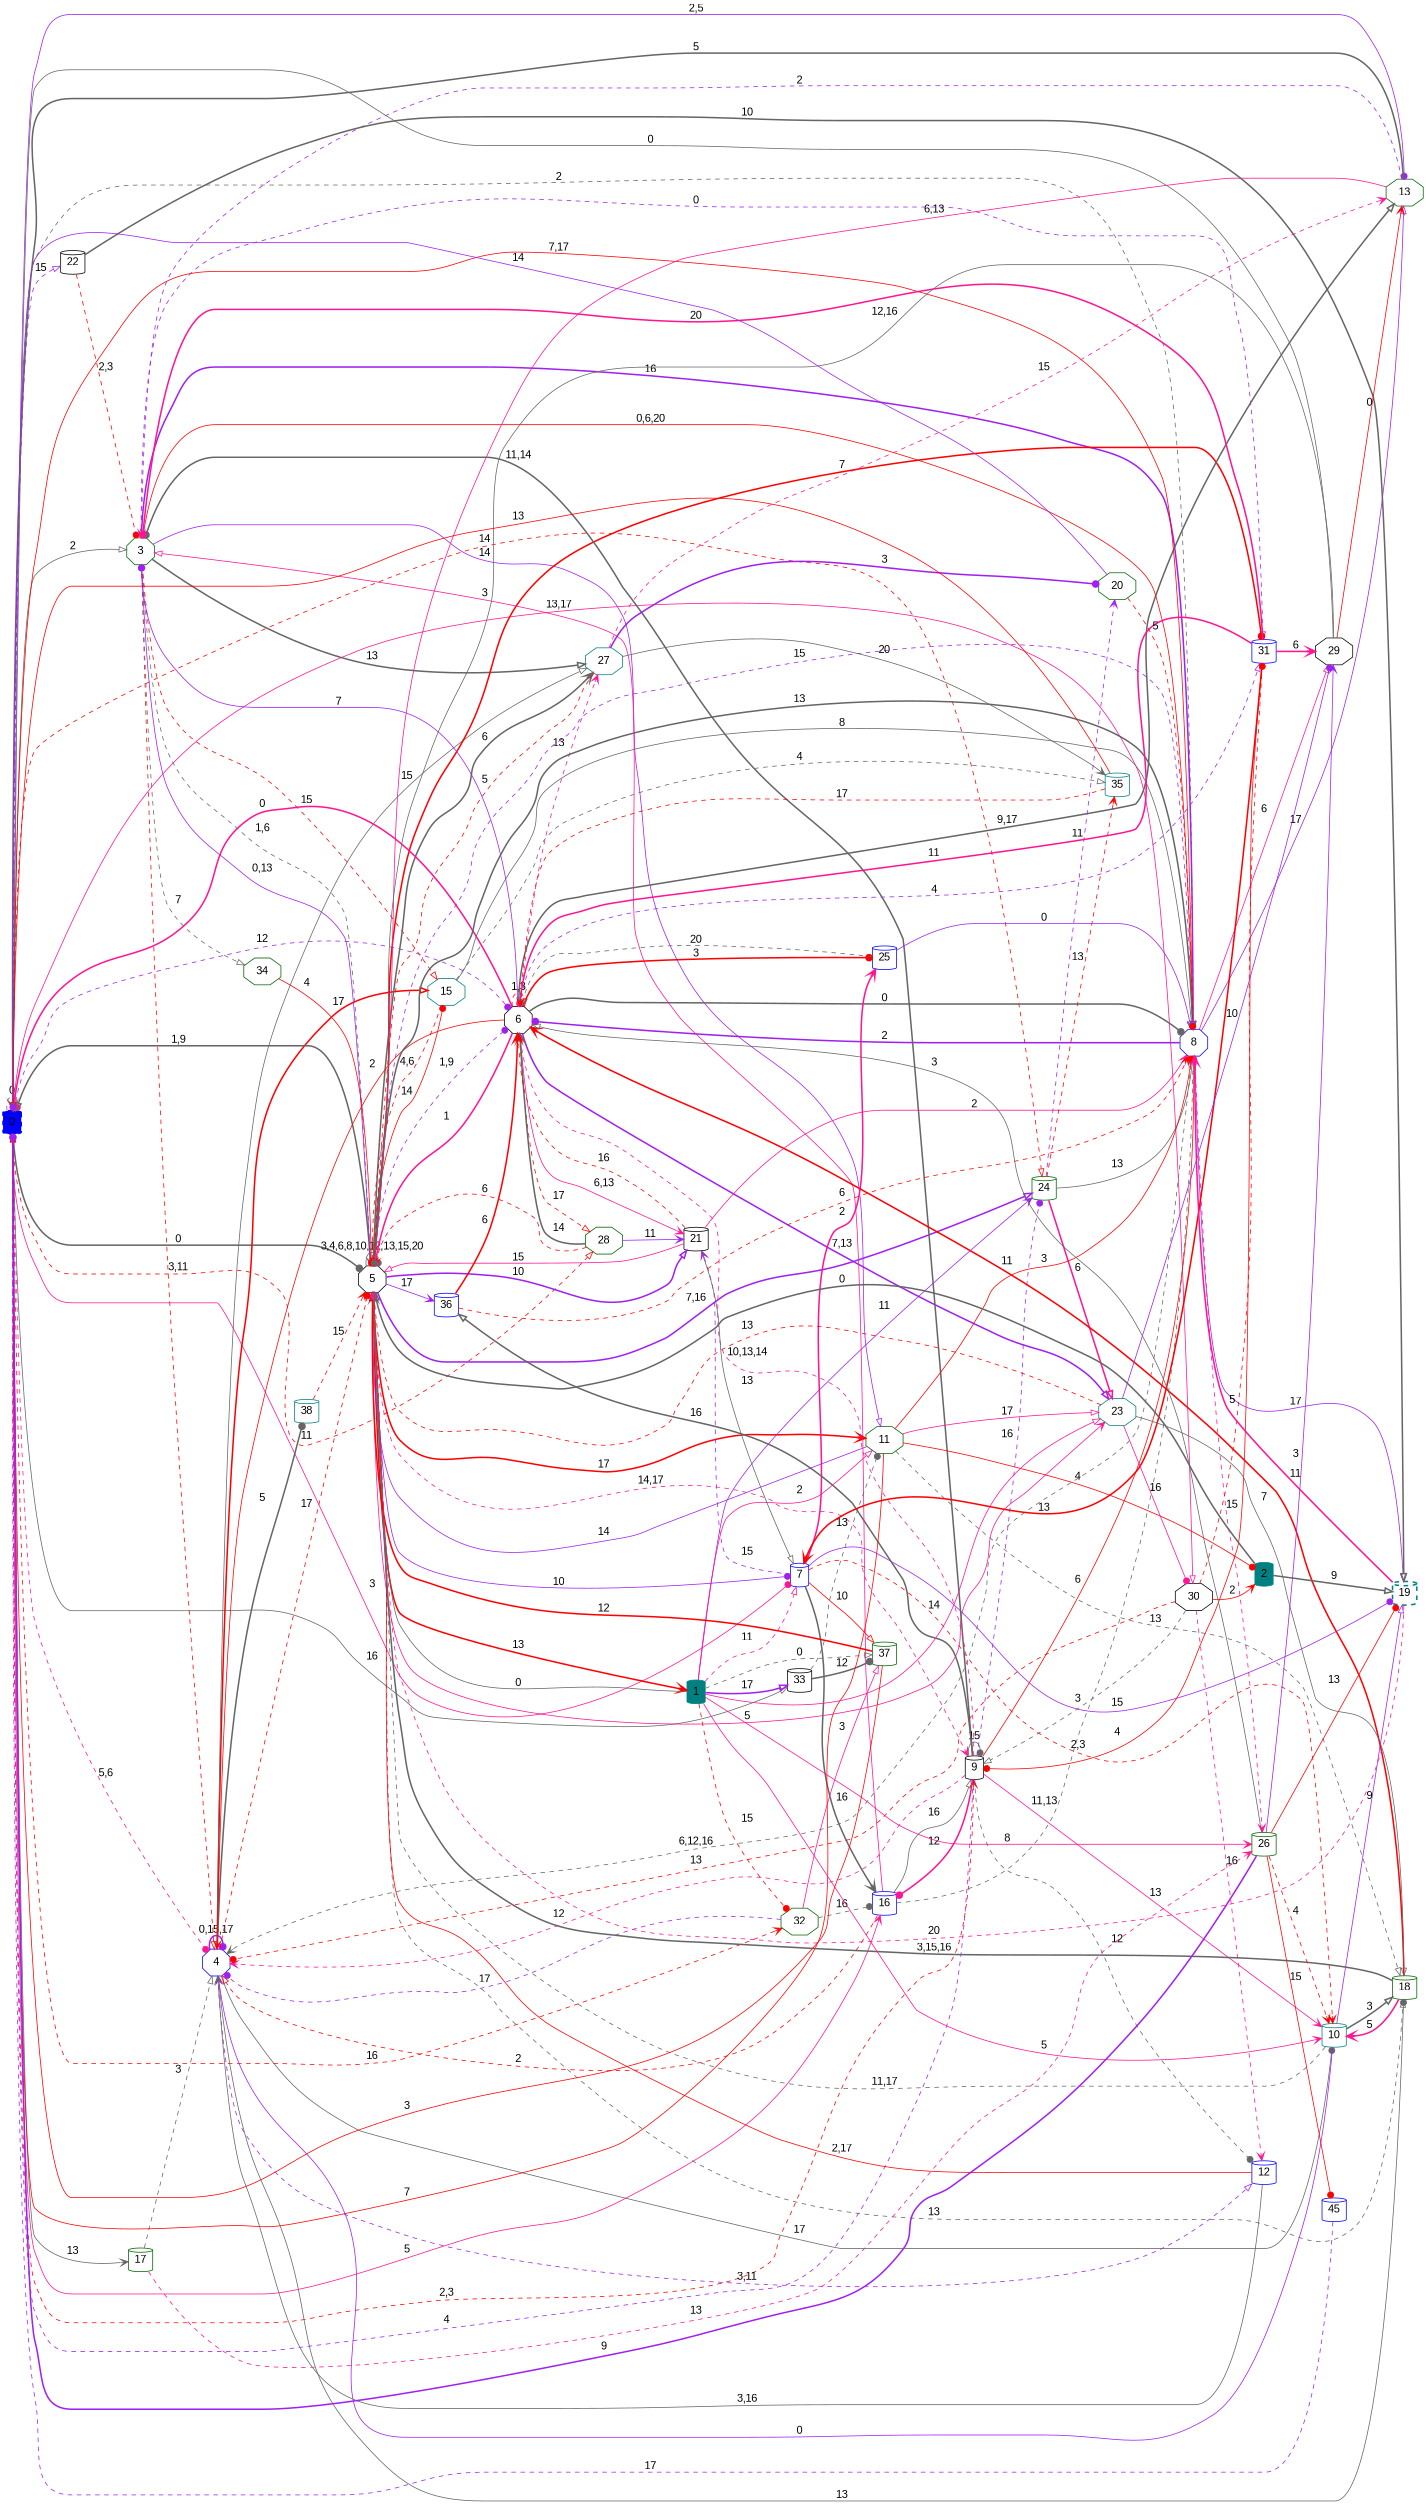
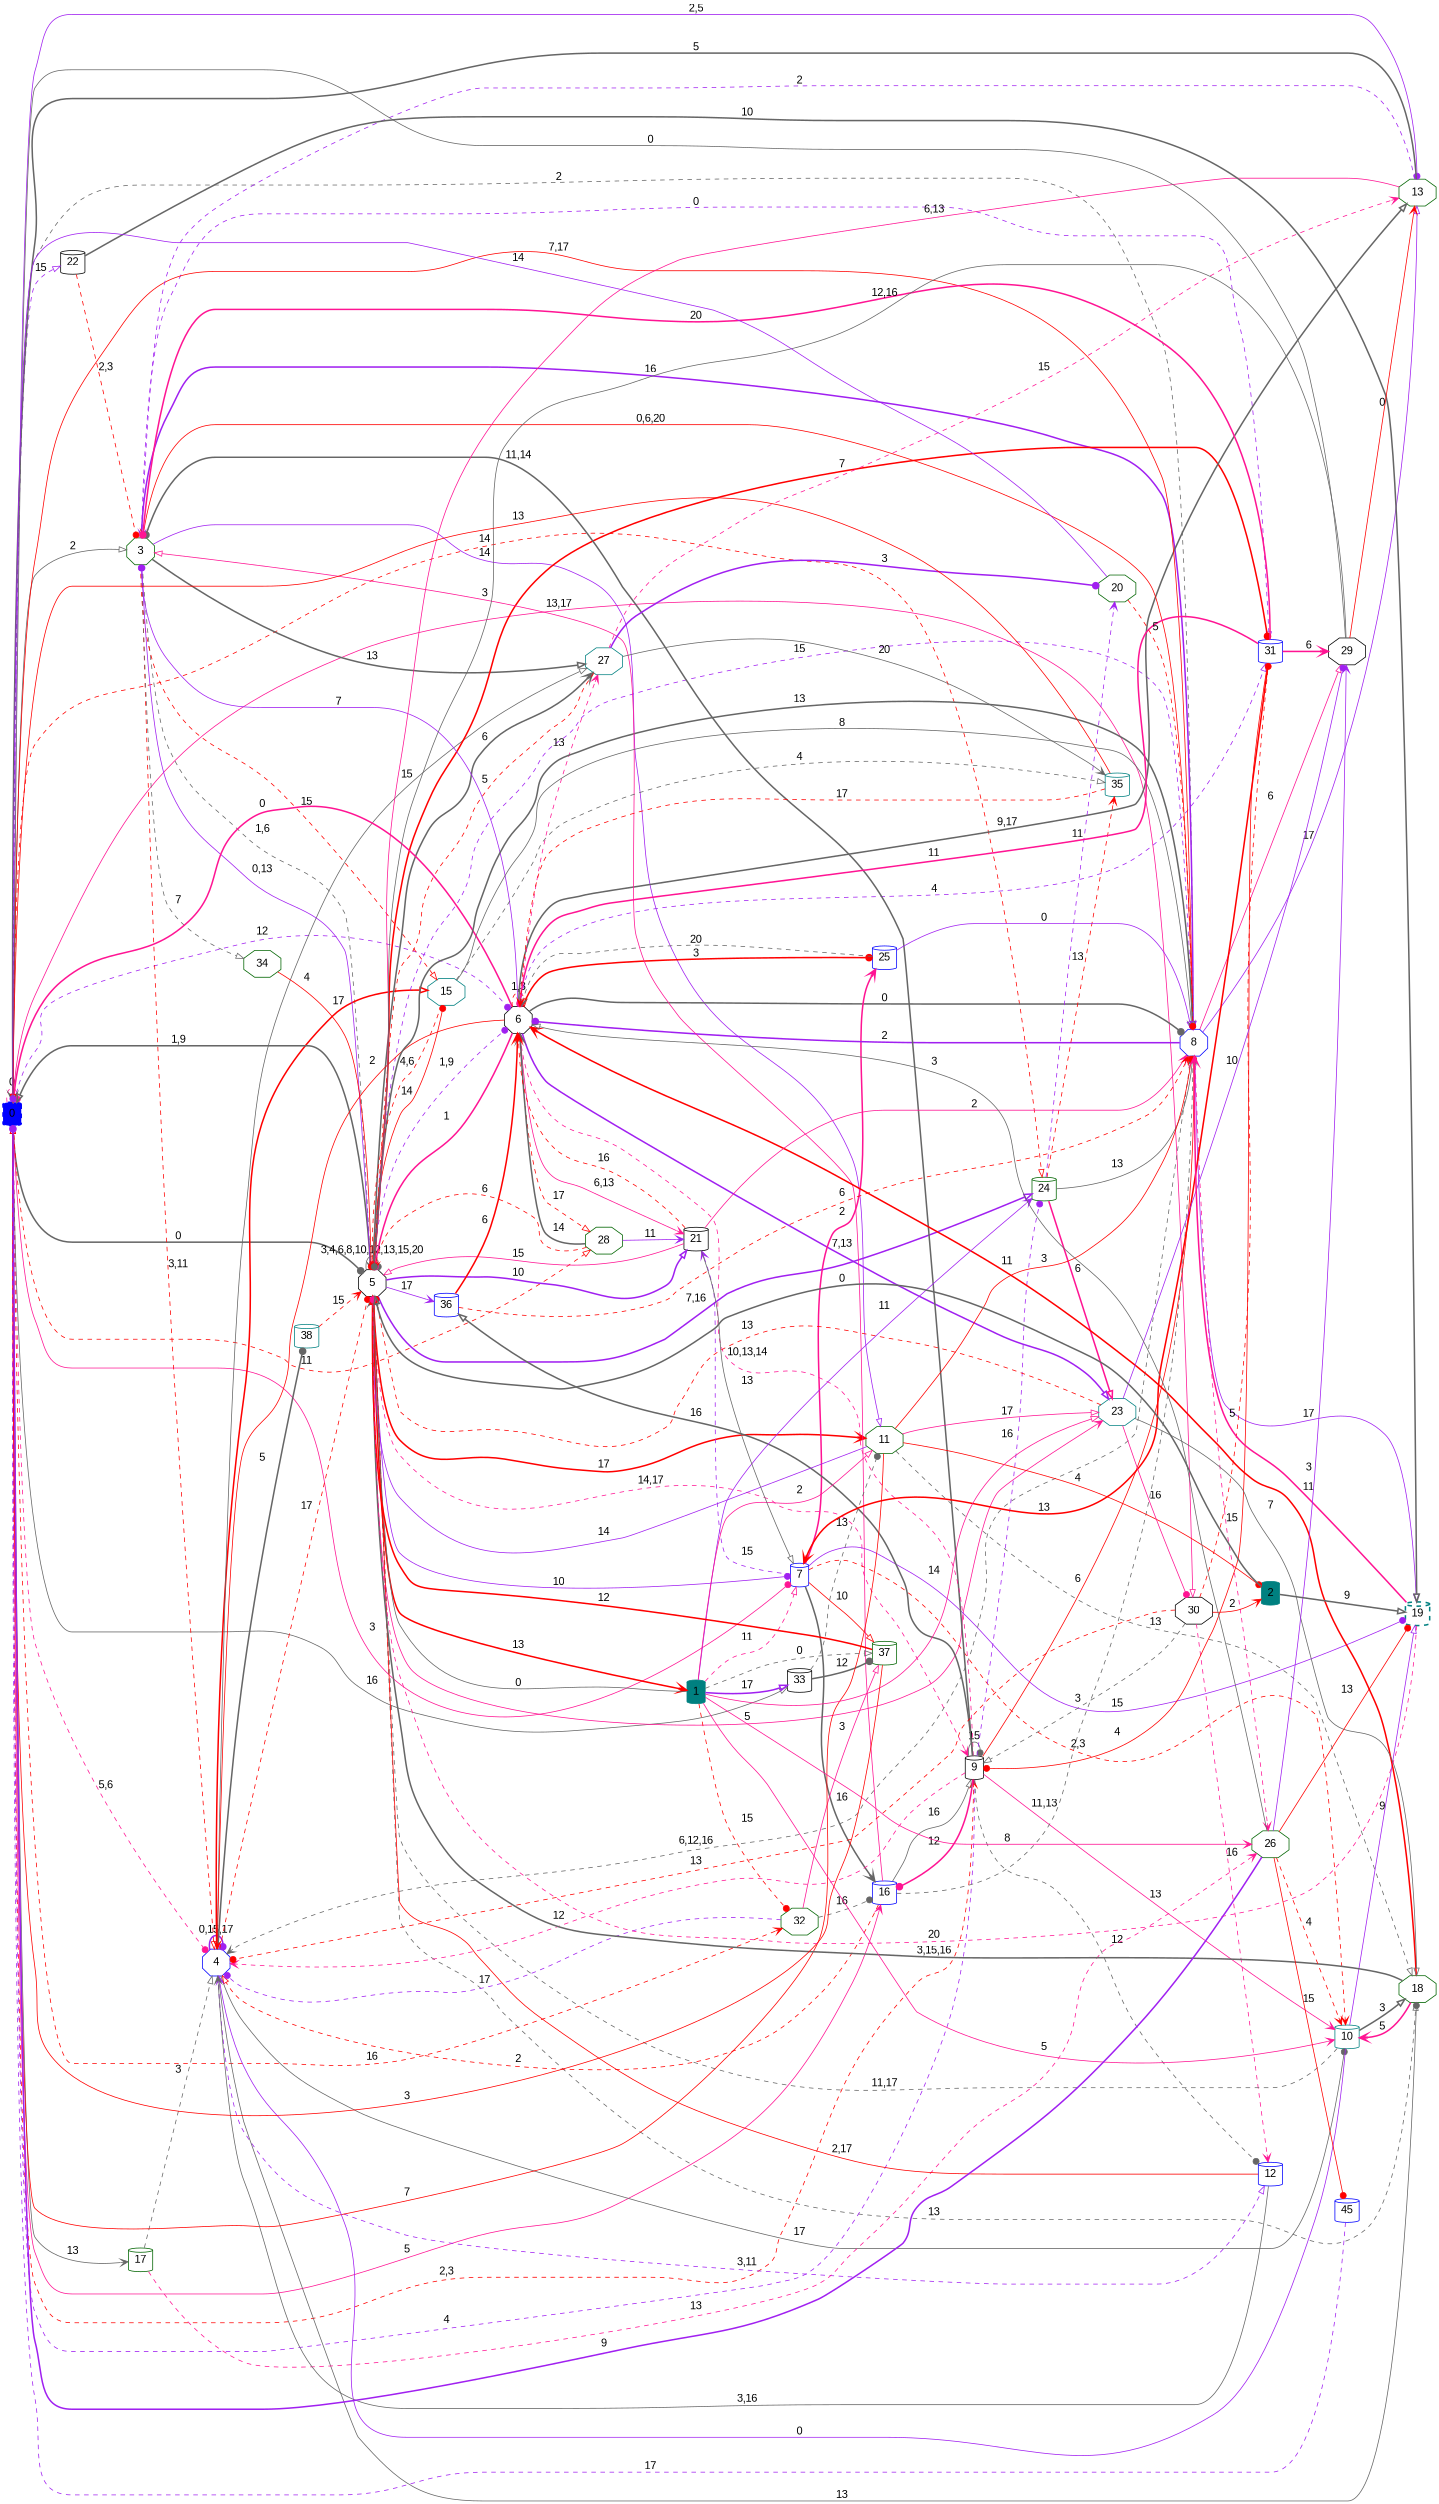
(1264, 1844) -> (1270, 1844)
(1405, 1988) -> (1418, 1989)
